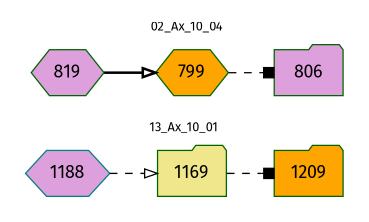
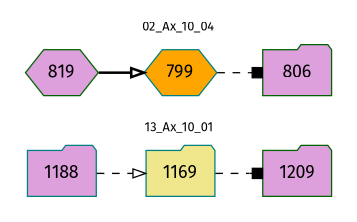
(192, 73) -> (180, 73)
(68, 173) -> (62, 173)
(192, 173) -> (180, 173)
(309, 173) -> (297, 173)
